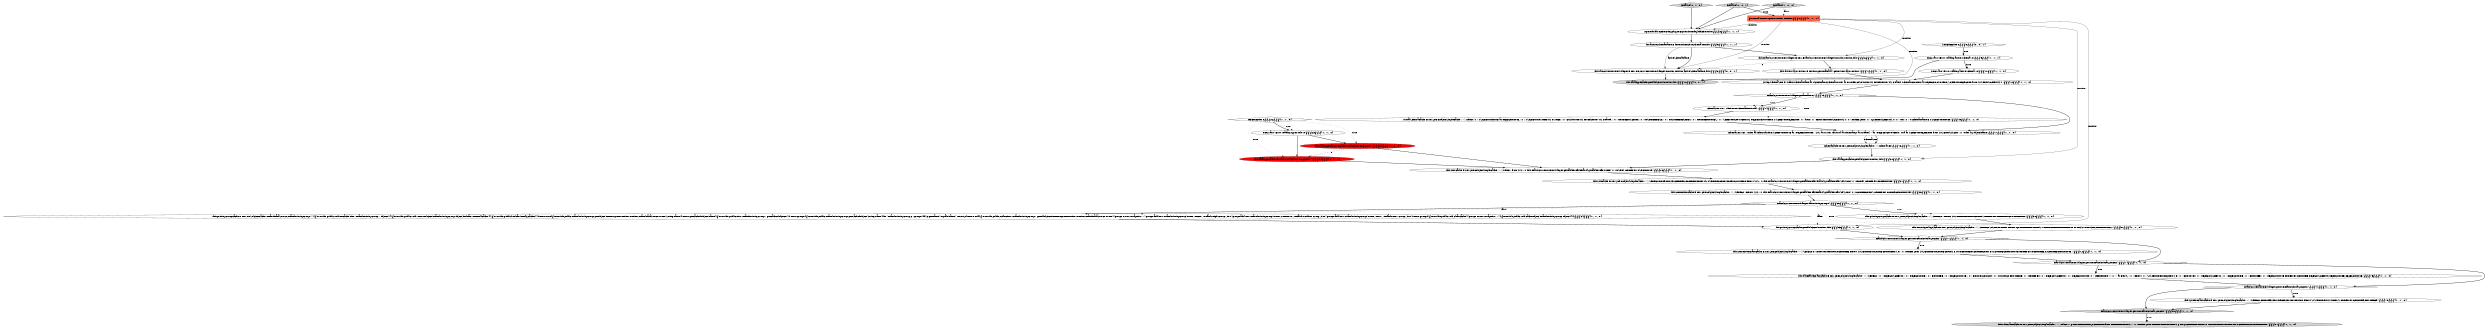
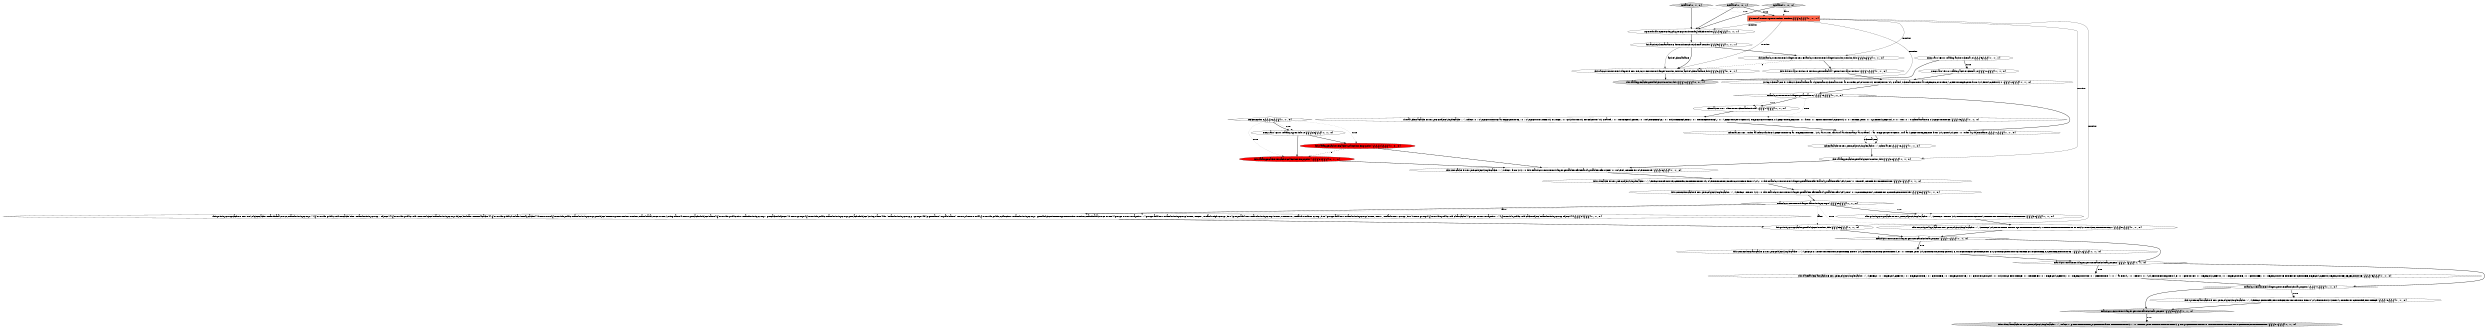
none -> (1732, 11)
(1964, 45) -> none
